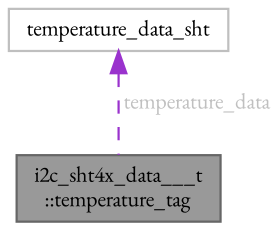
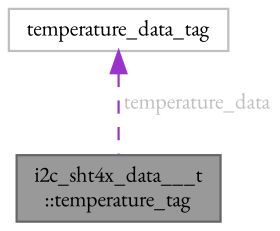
(119, 30) -> (119, 30)
